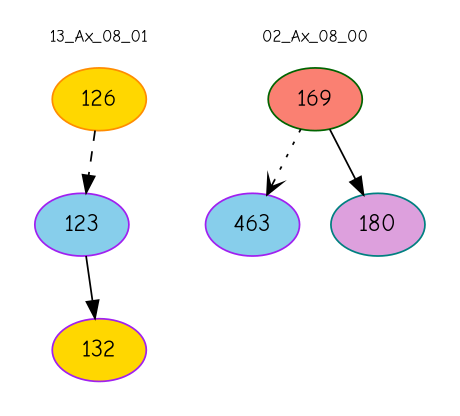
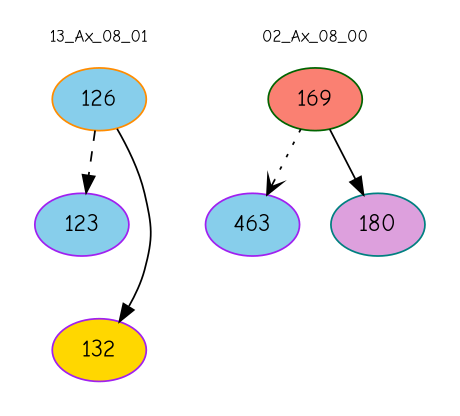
(99, 99) -> (99, 99)
(89, 278) -> (149, 216)
